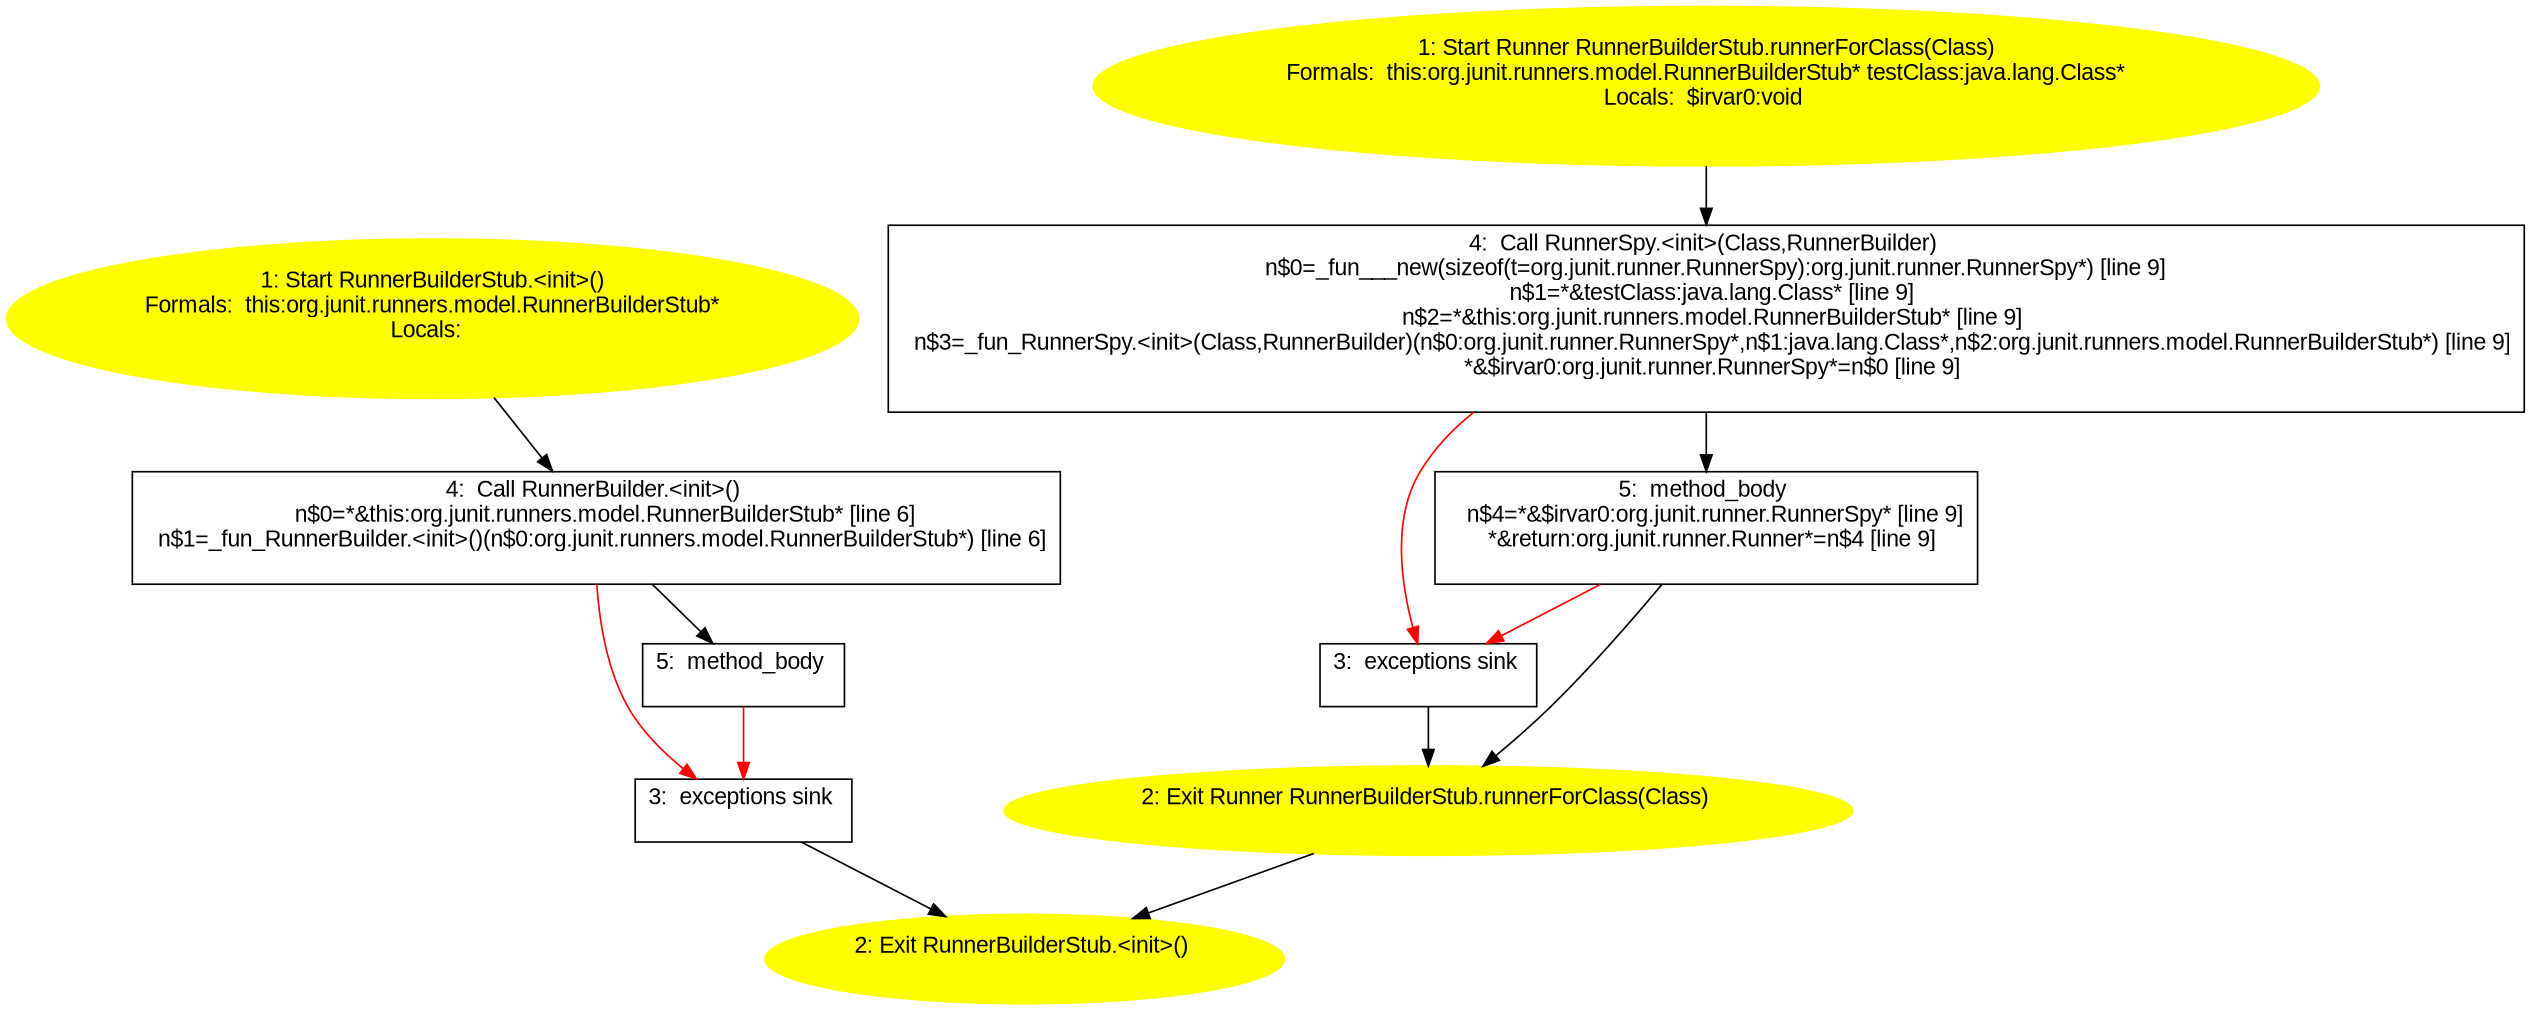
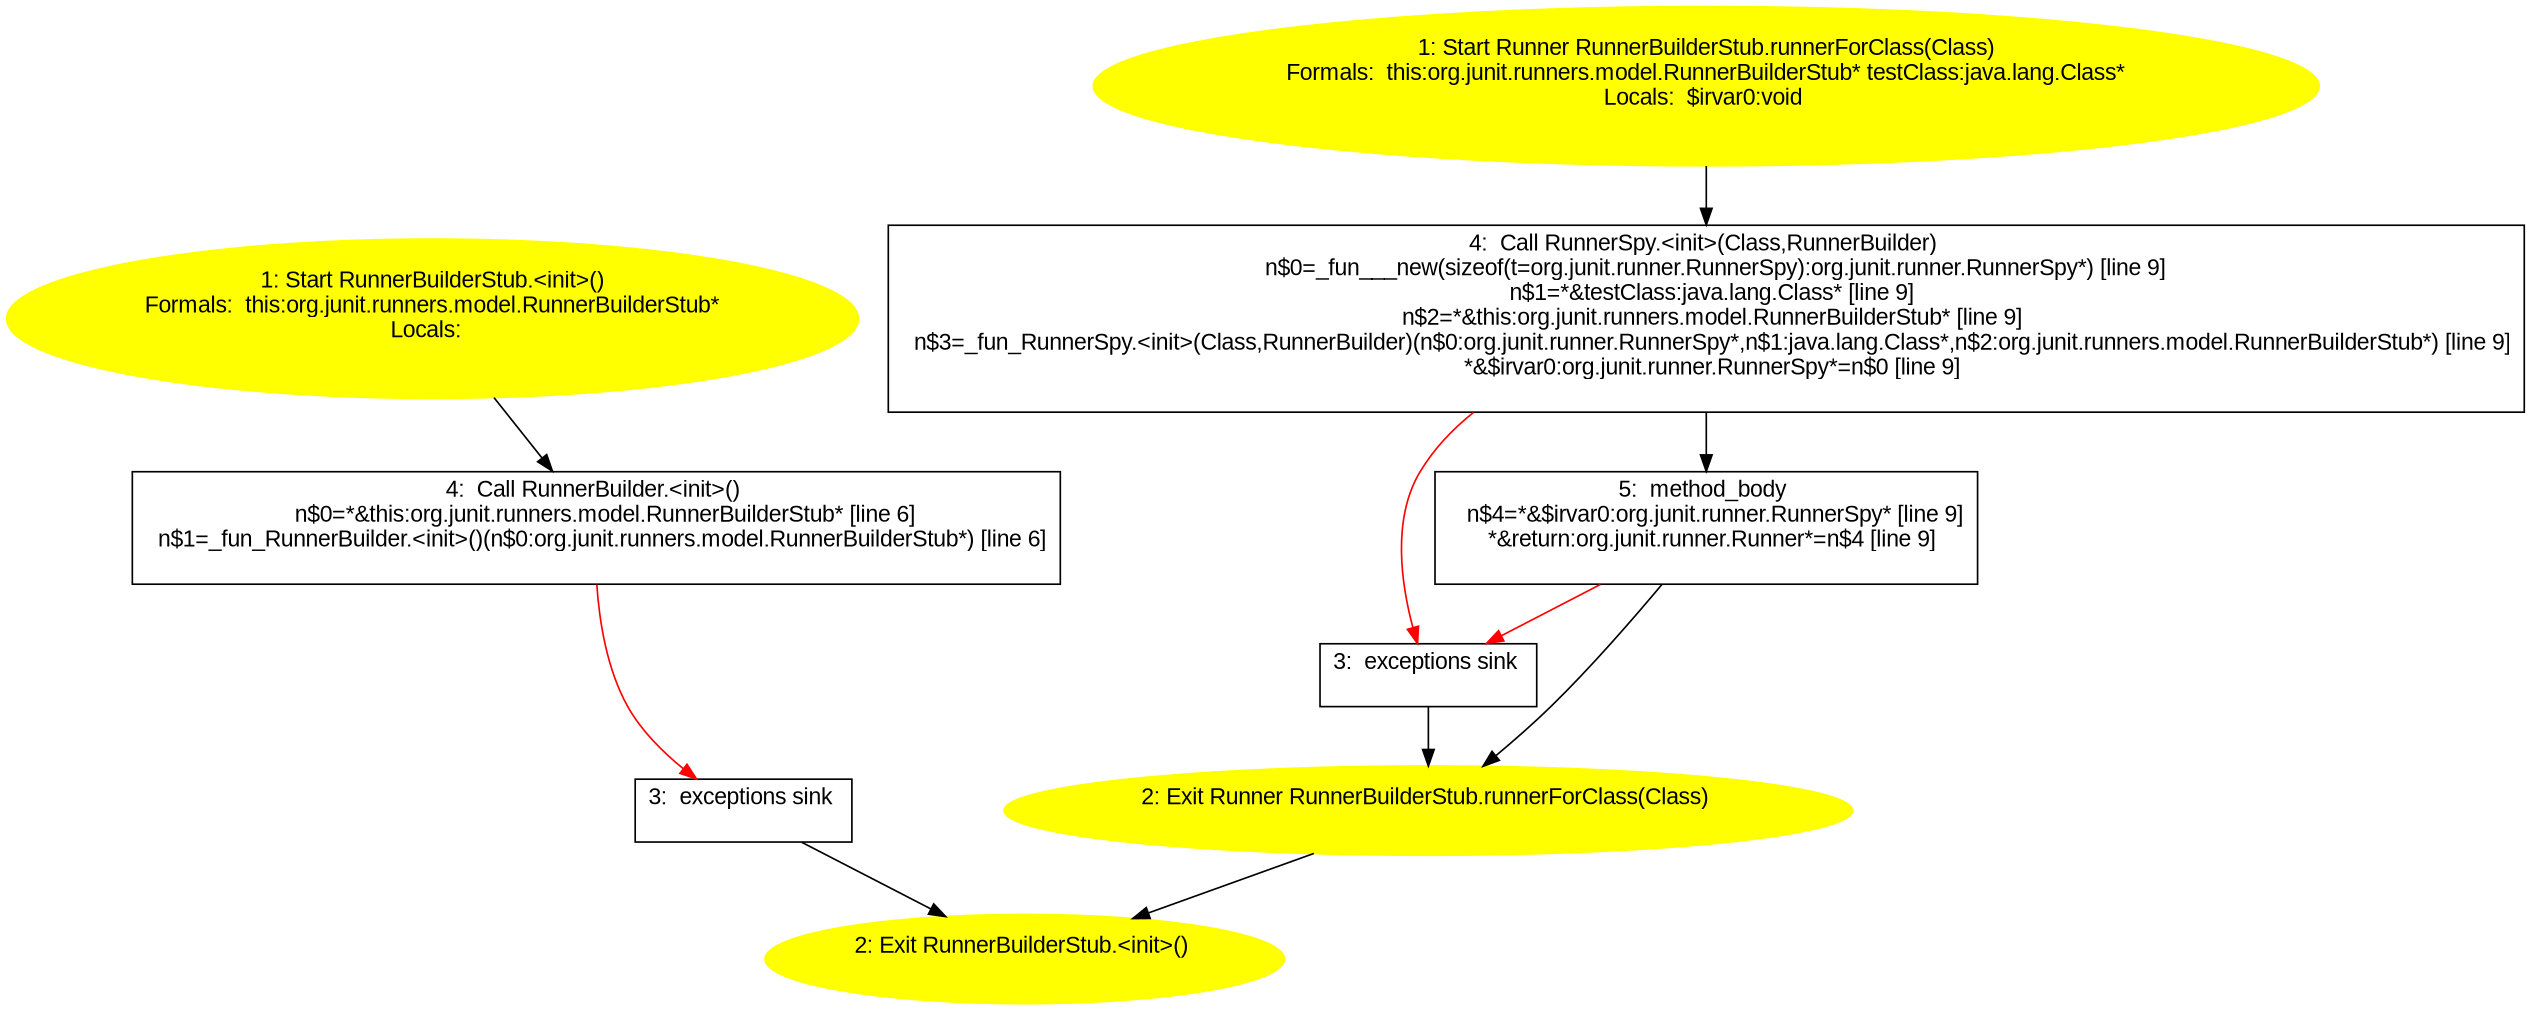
(744, 675) -> none
